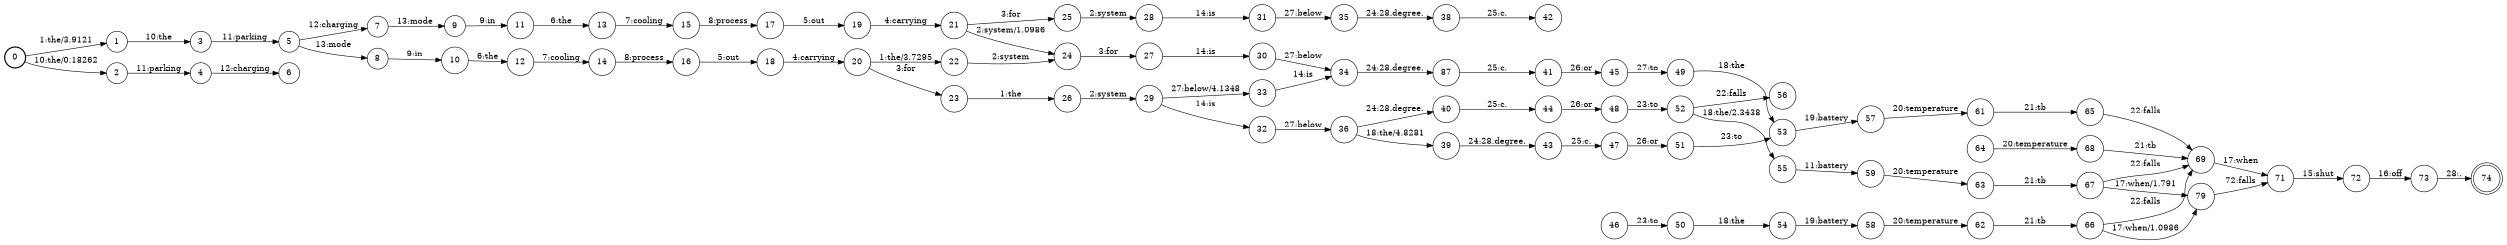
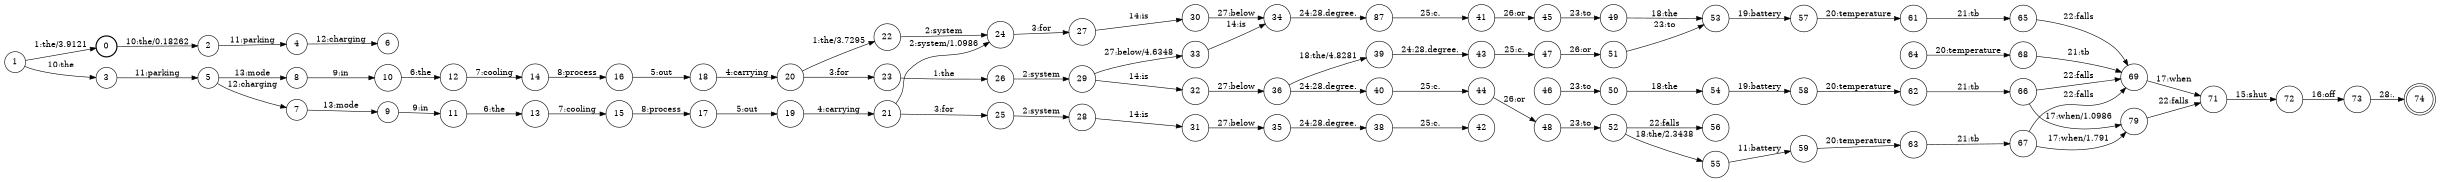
(63, 50) -> (58, 55)
(1647, 68) -> (1581, 14)
(1206, 89) -> (1139, 53)
(2241, 181) -> (2174, 101)
